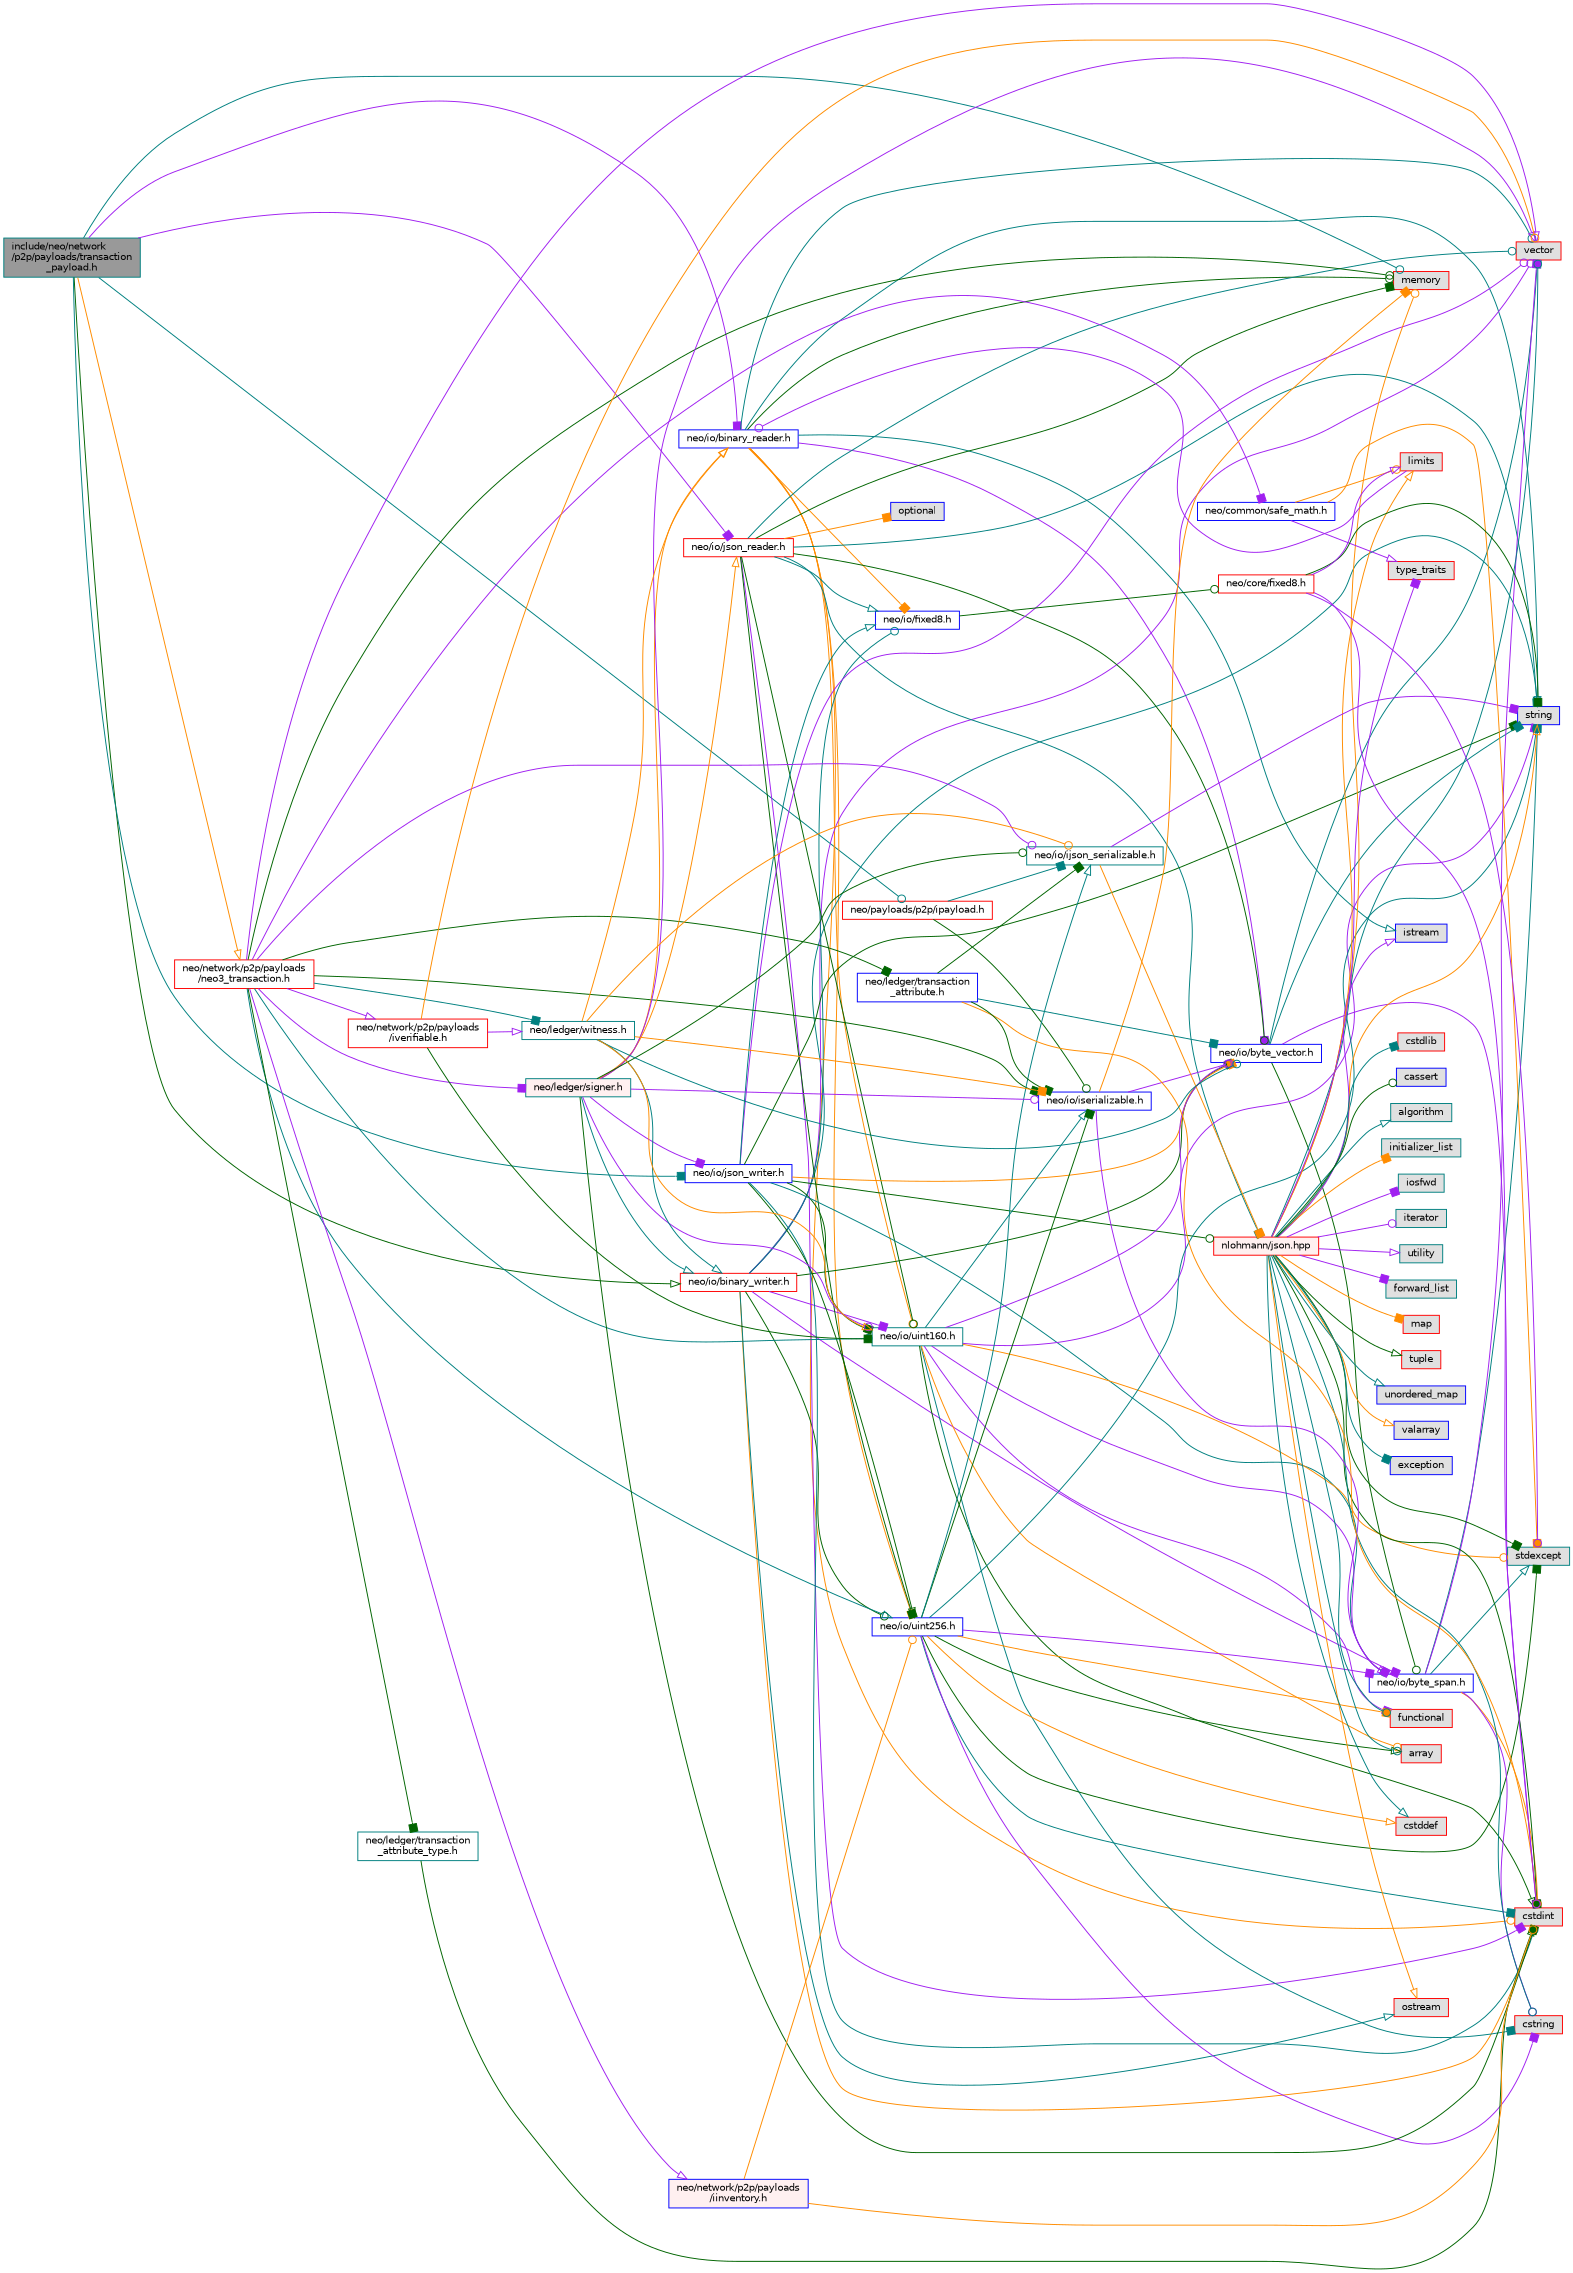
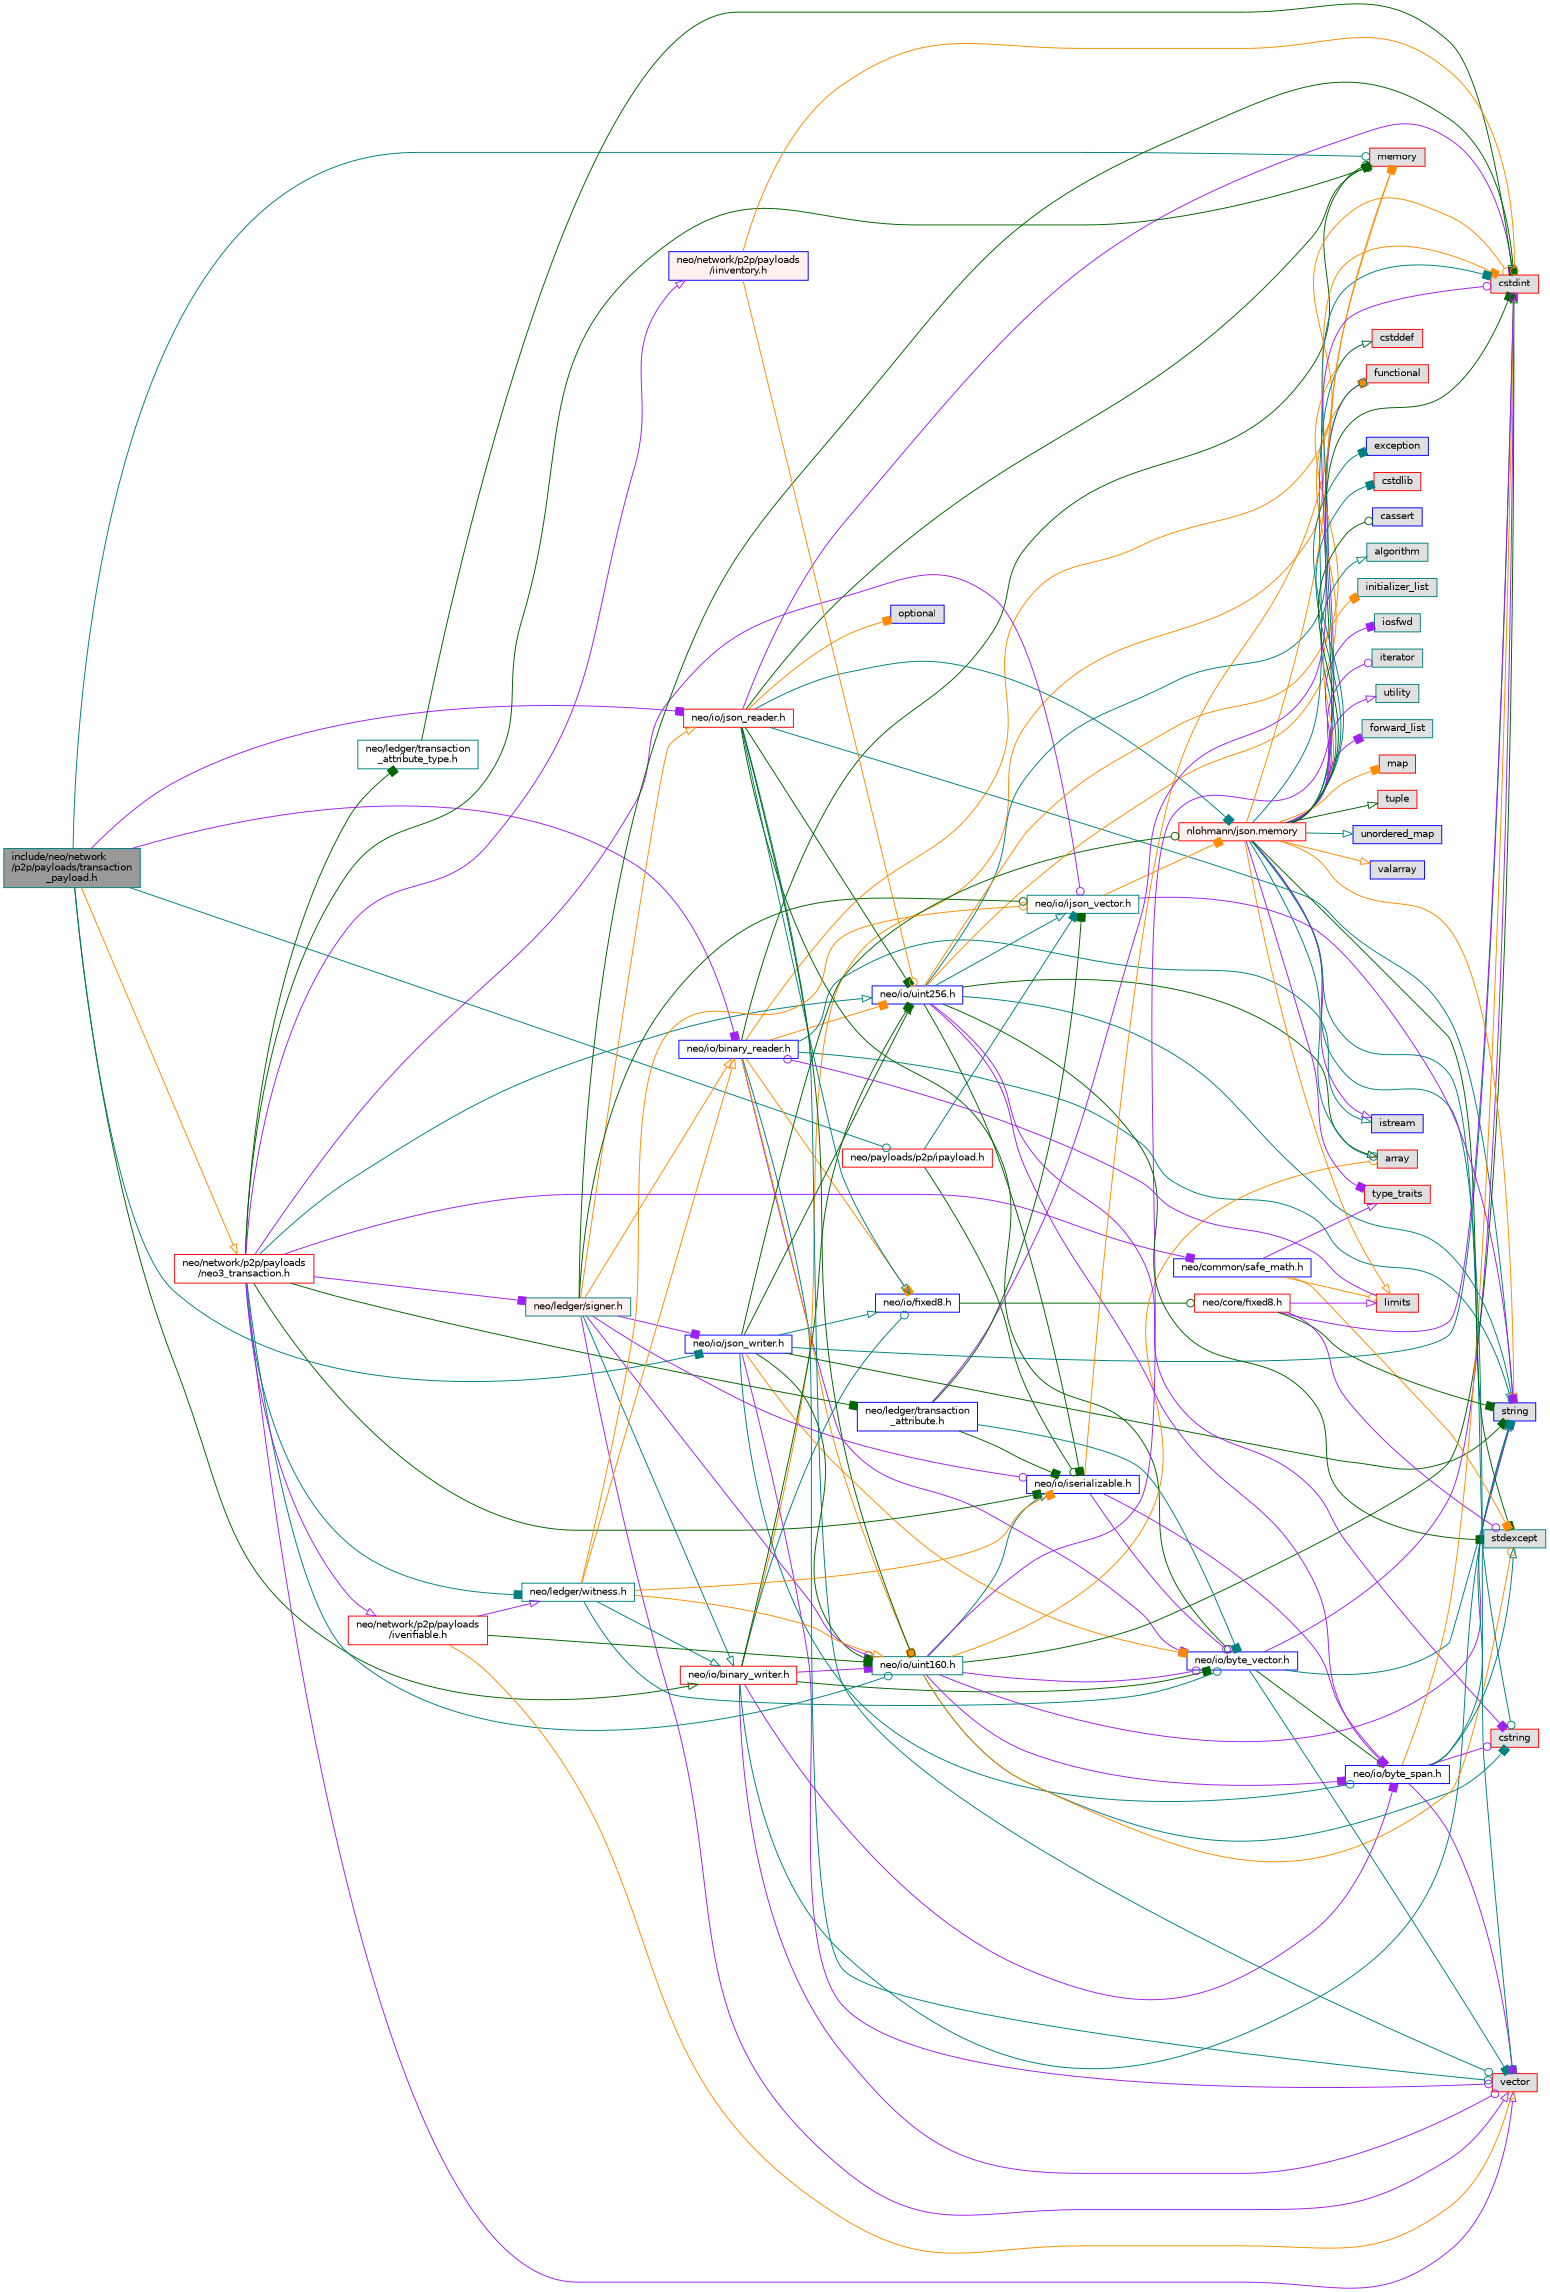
(1095, 856) -> (1083, 904)
(835, 877) -> (835, 1446)
(1266, 1246) -> (1242, 832)
(1316, 1385) -> (1161, 807)
(804, 1404) -> (813, 1334)
(1421, 2008) -> none
